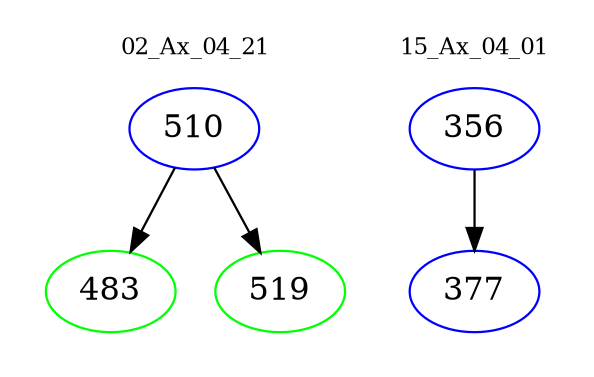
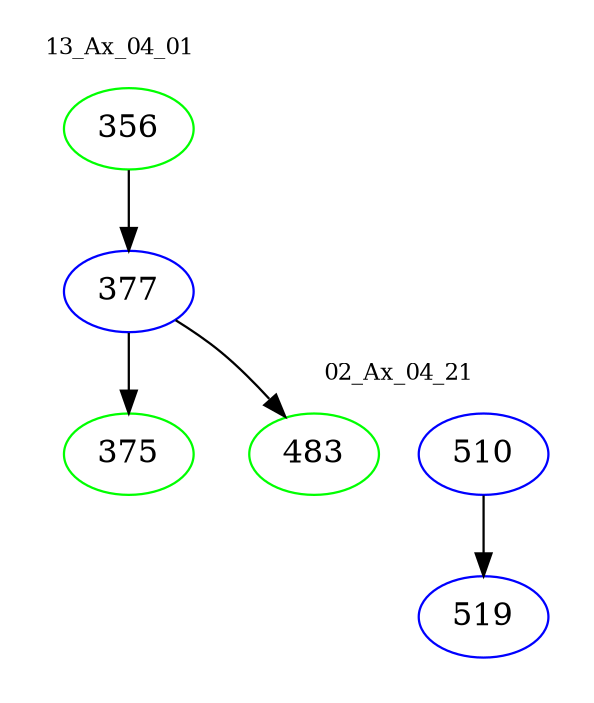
(475, 49) -> (120, 49)
(475, 129) -> (129, 129)
(158, 200) -> (246, 375)
(280, 292) -> (484, 617)
none -> (129, 454)
